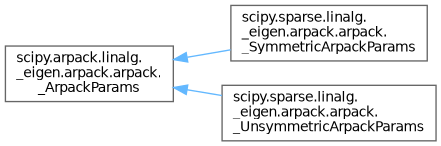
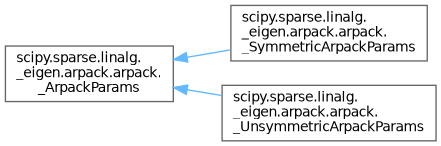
(89, 74) -> (89, 74)
